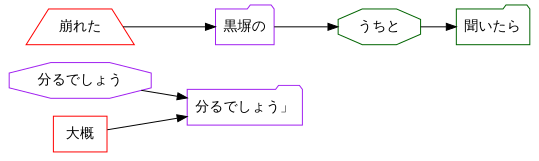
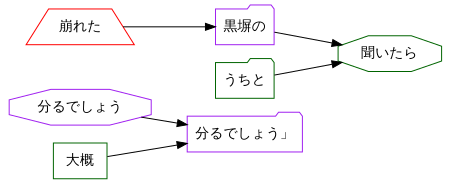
(301, 27) -> (303, 38)
(379, 27) -> (245, 80)
(493, 27) -> (390, 54)
(80, 134) -> (80, 161)
